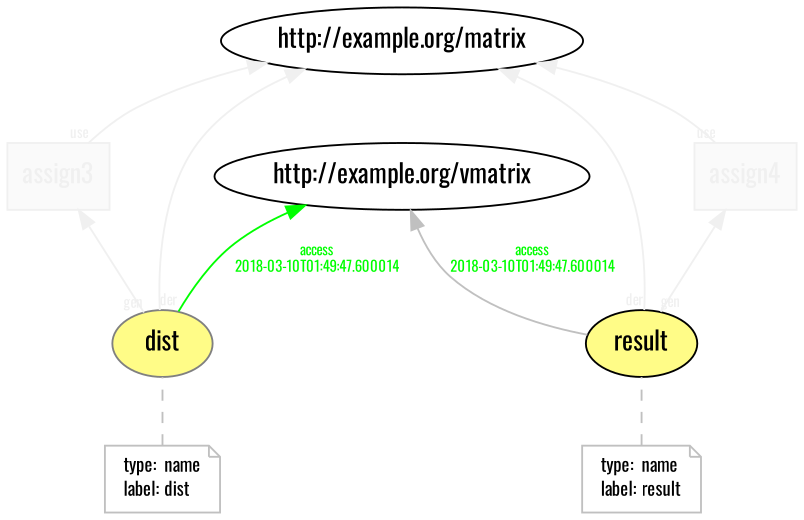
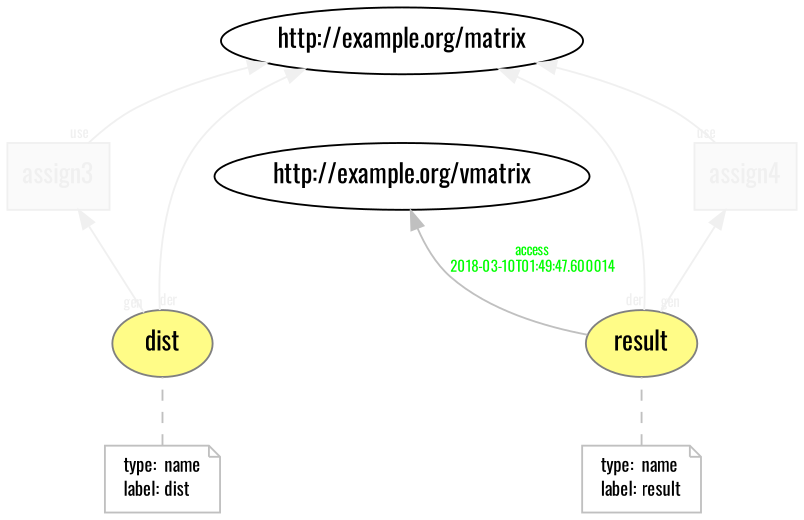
(224, 252) -> none
(642, 344) -> (642, 344)
